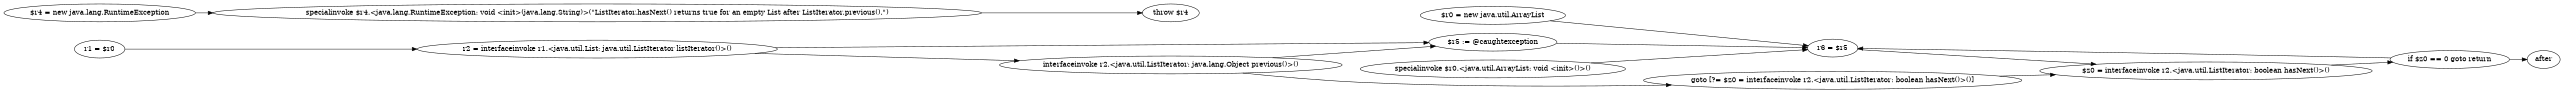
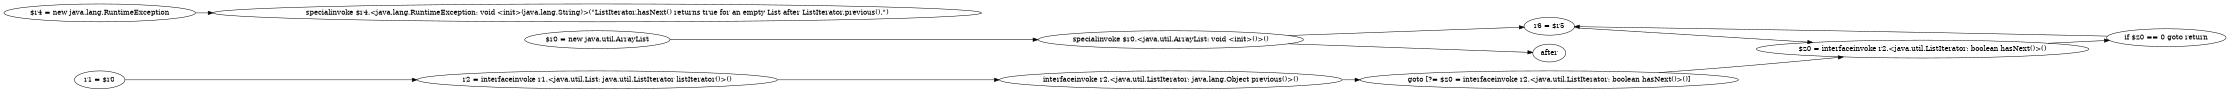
(1171, 13) -> none
(1677, 33) -> (851, 40)
(1493, 42) -> none
(2516, 60) -> (1408, 48)
